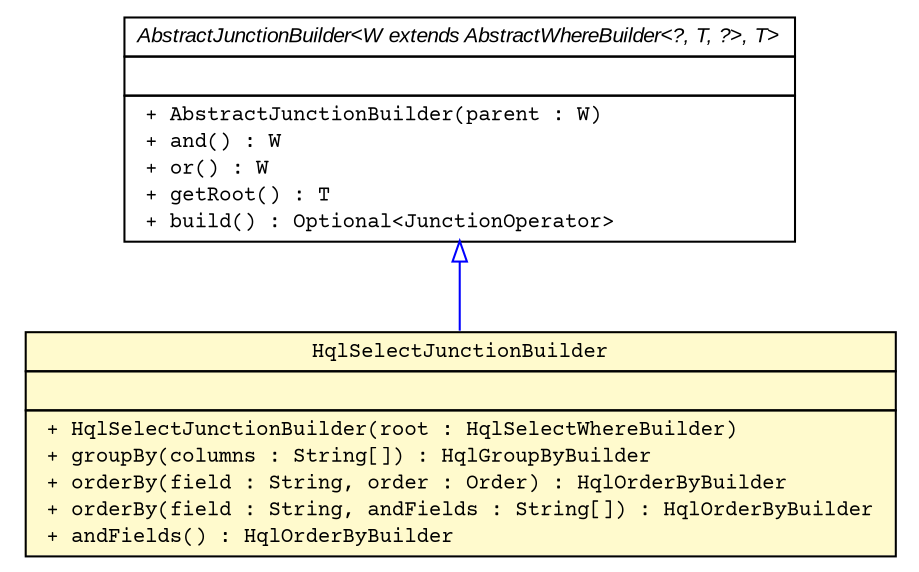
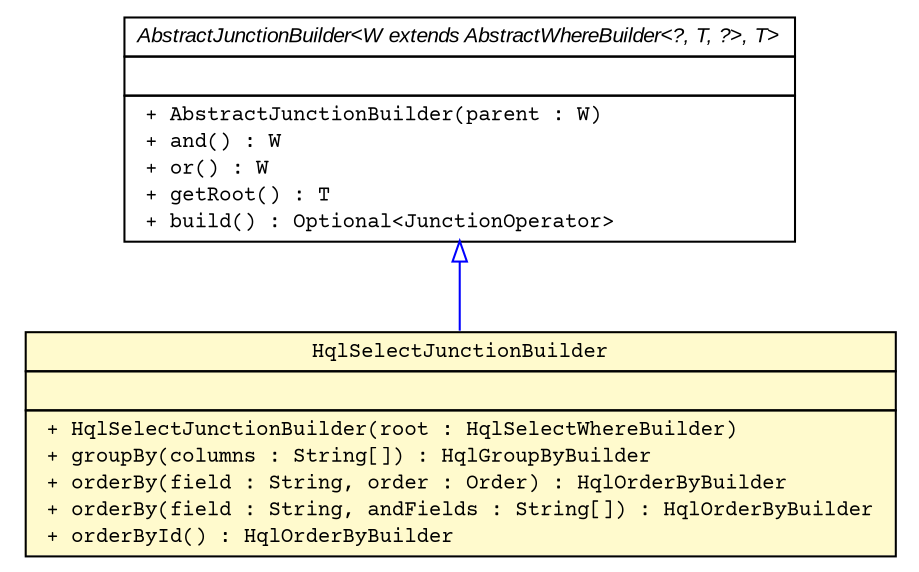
(251, 536) -> (251, 536)
